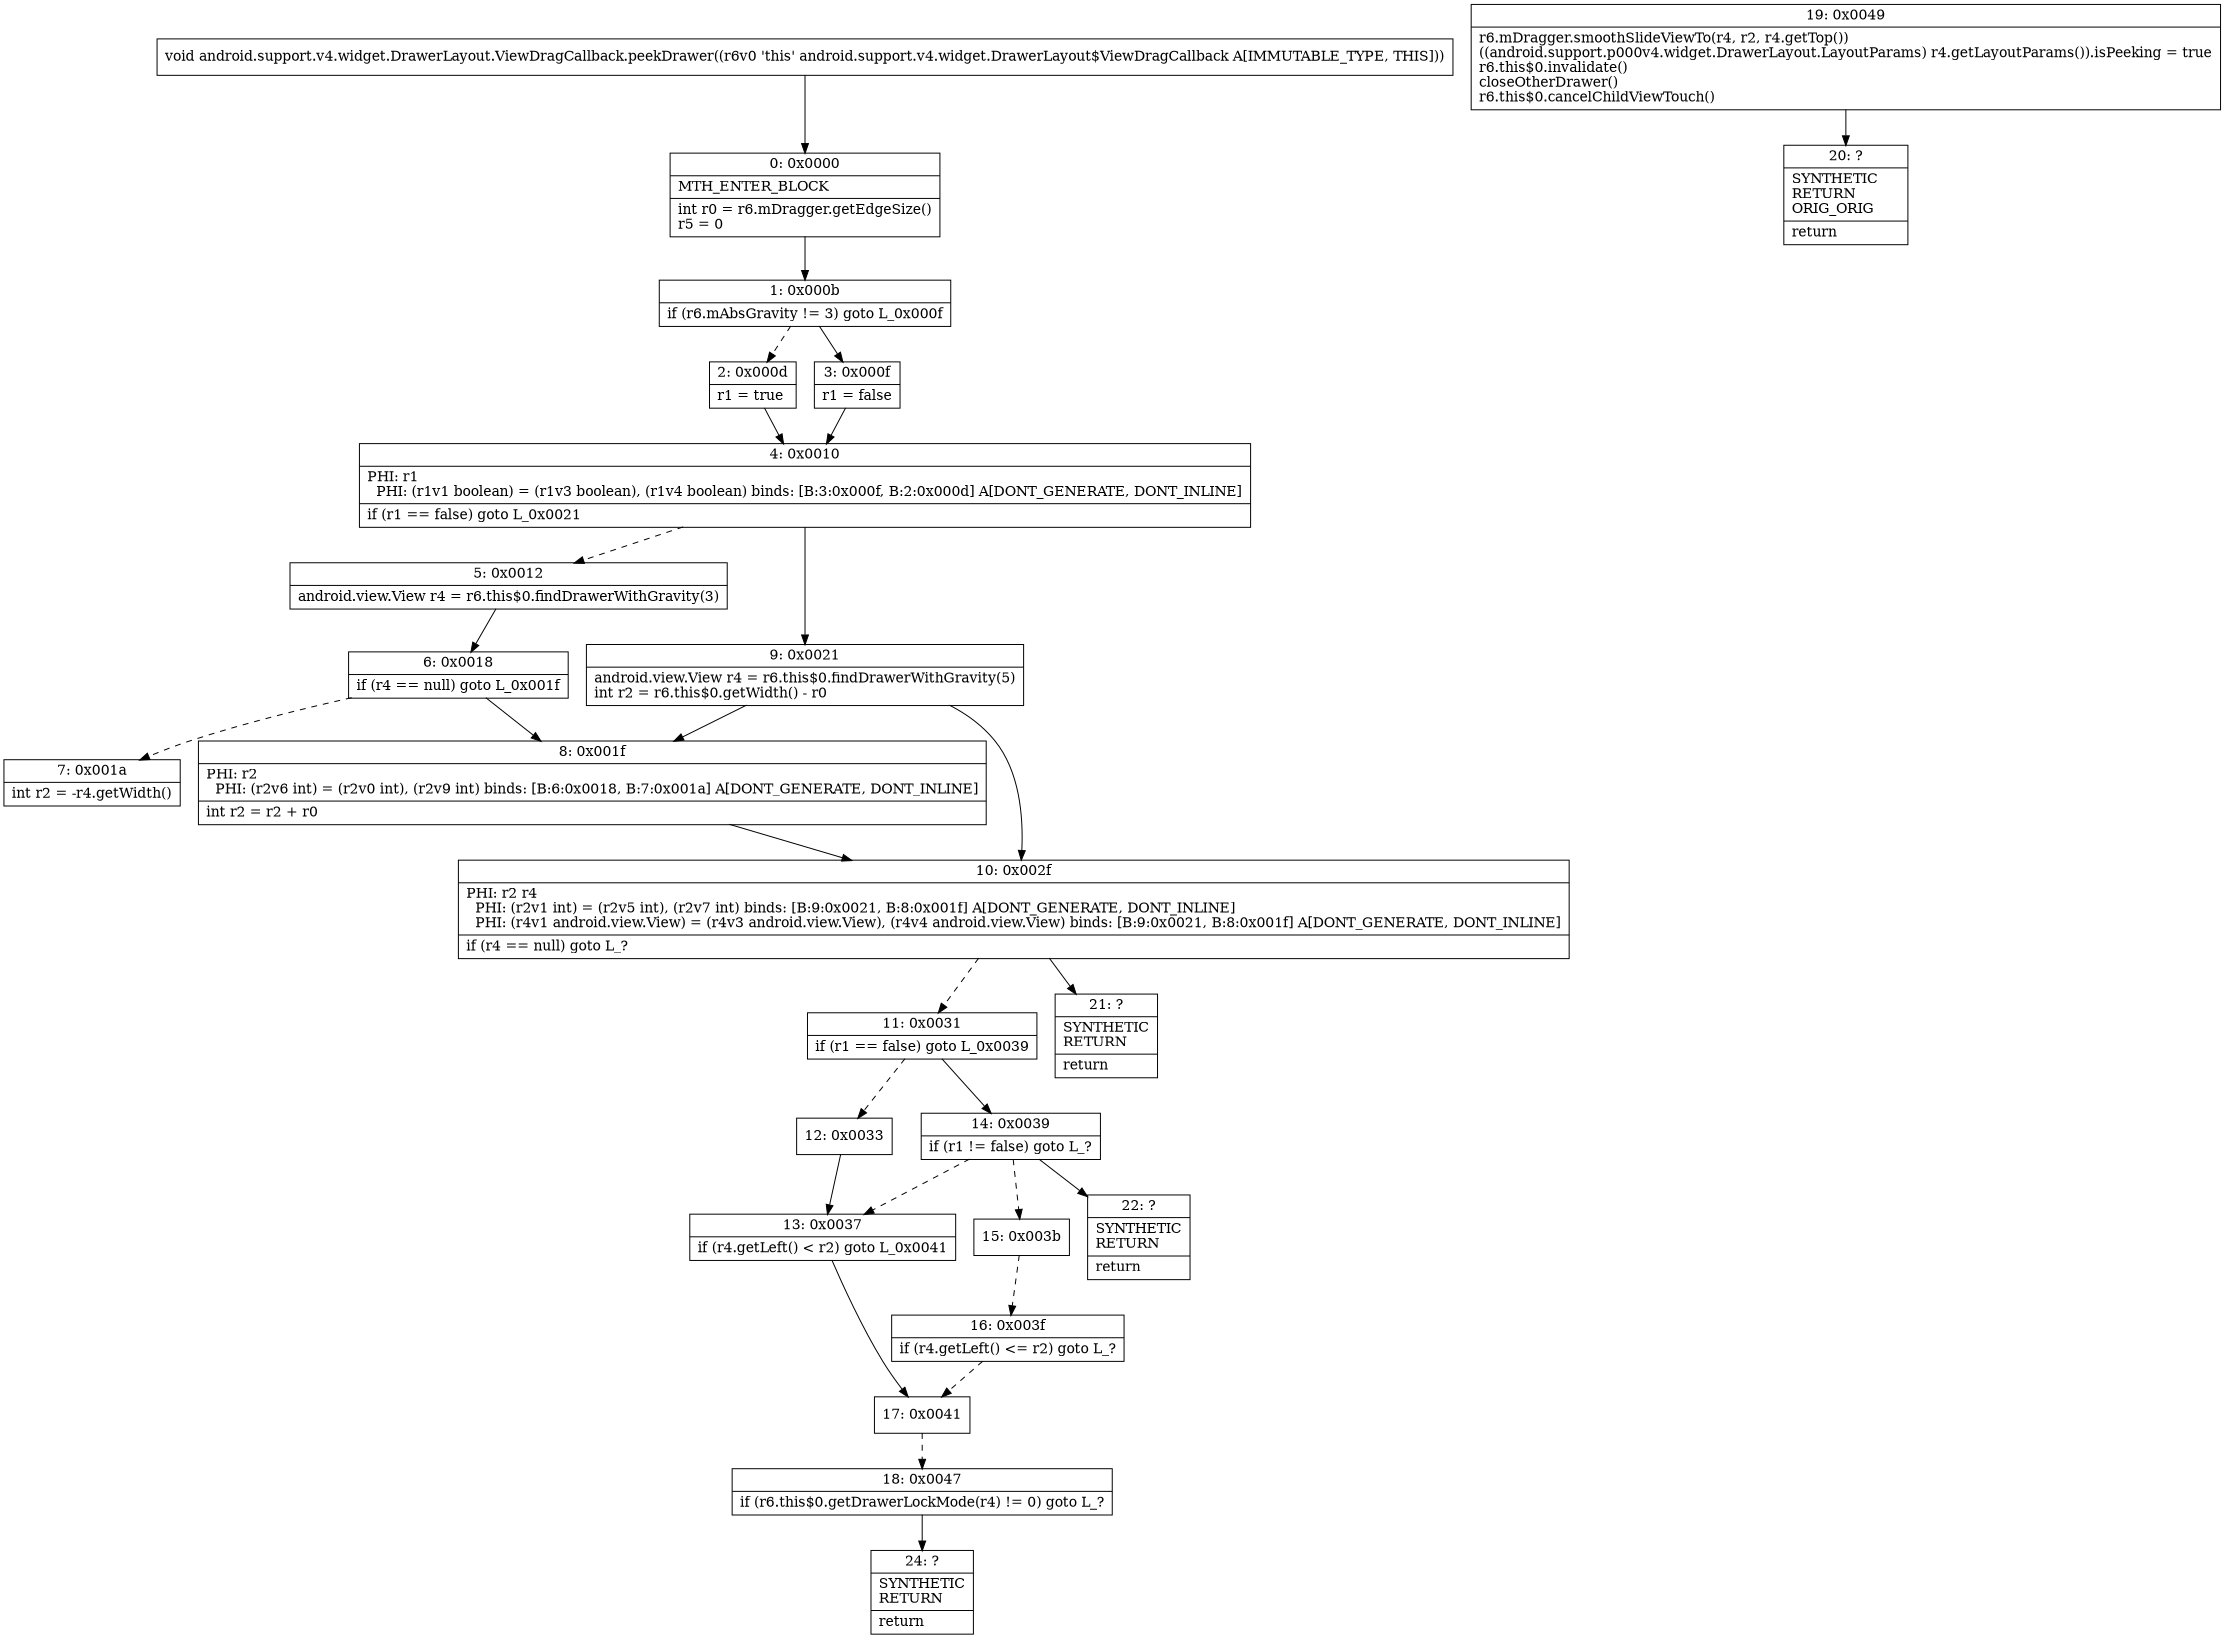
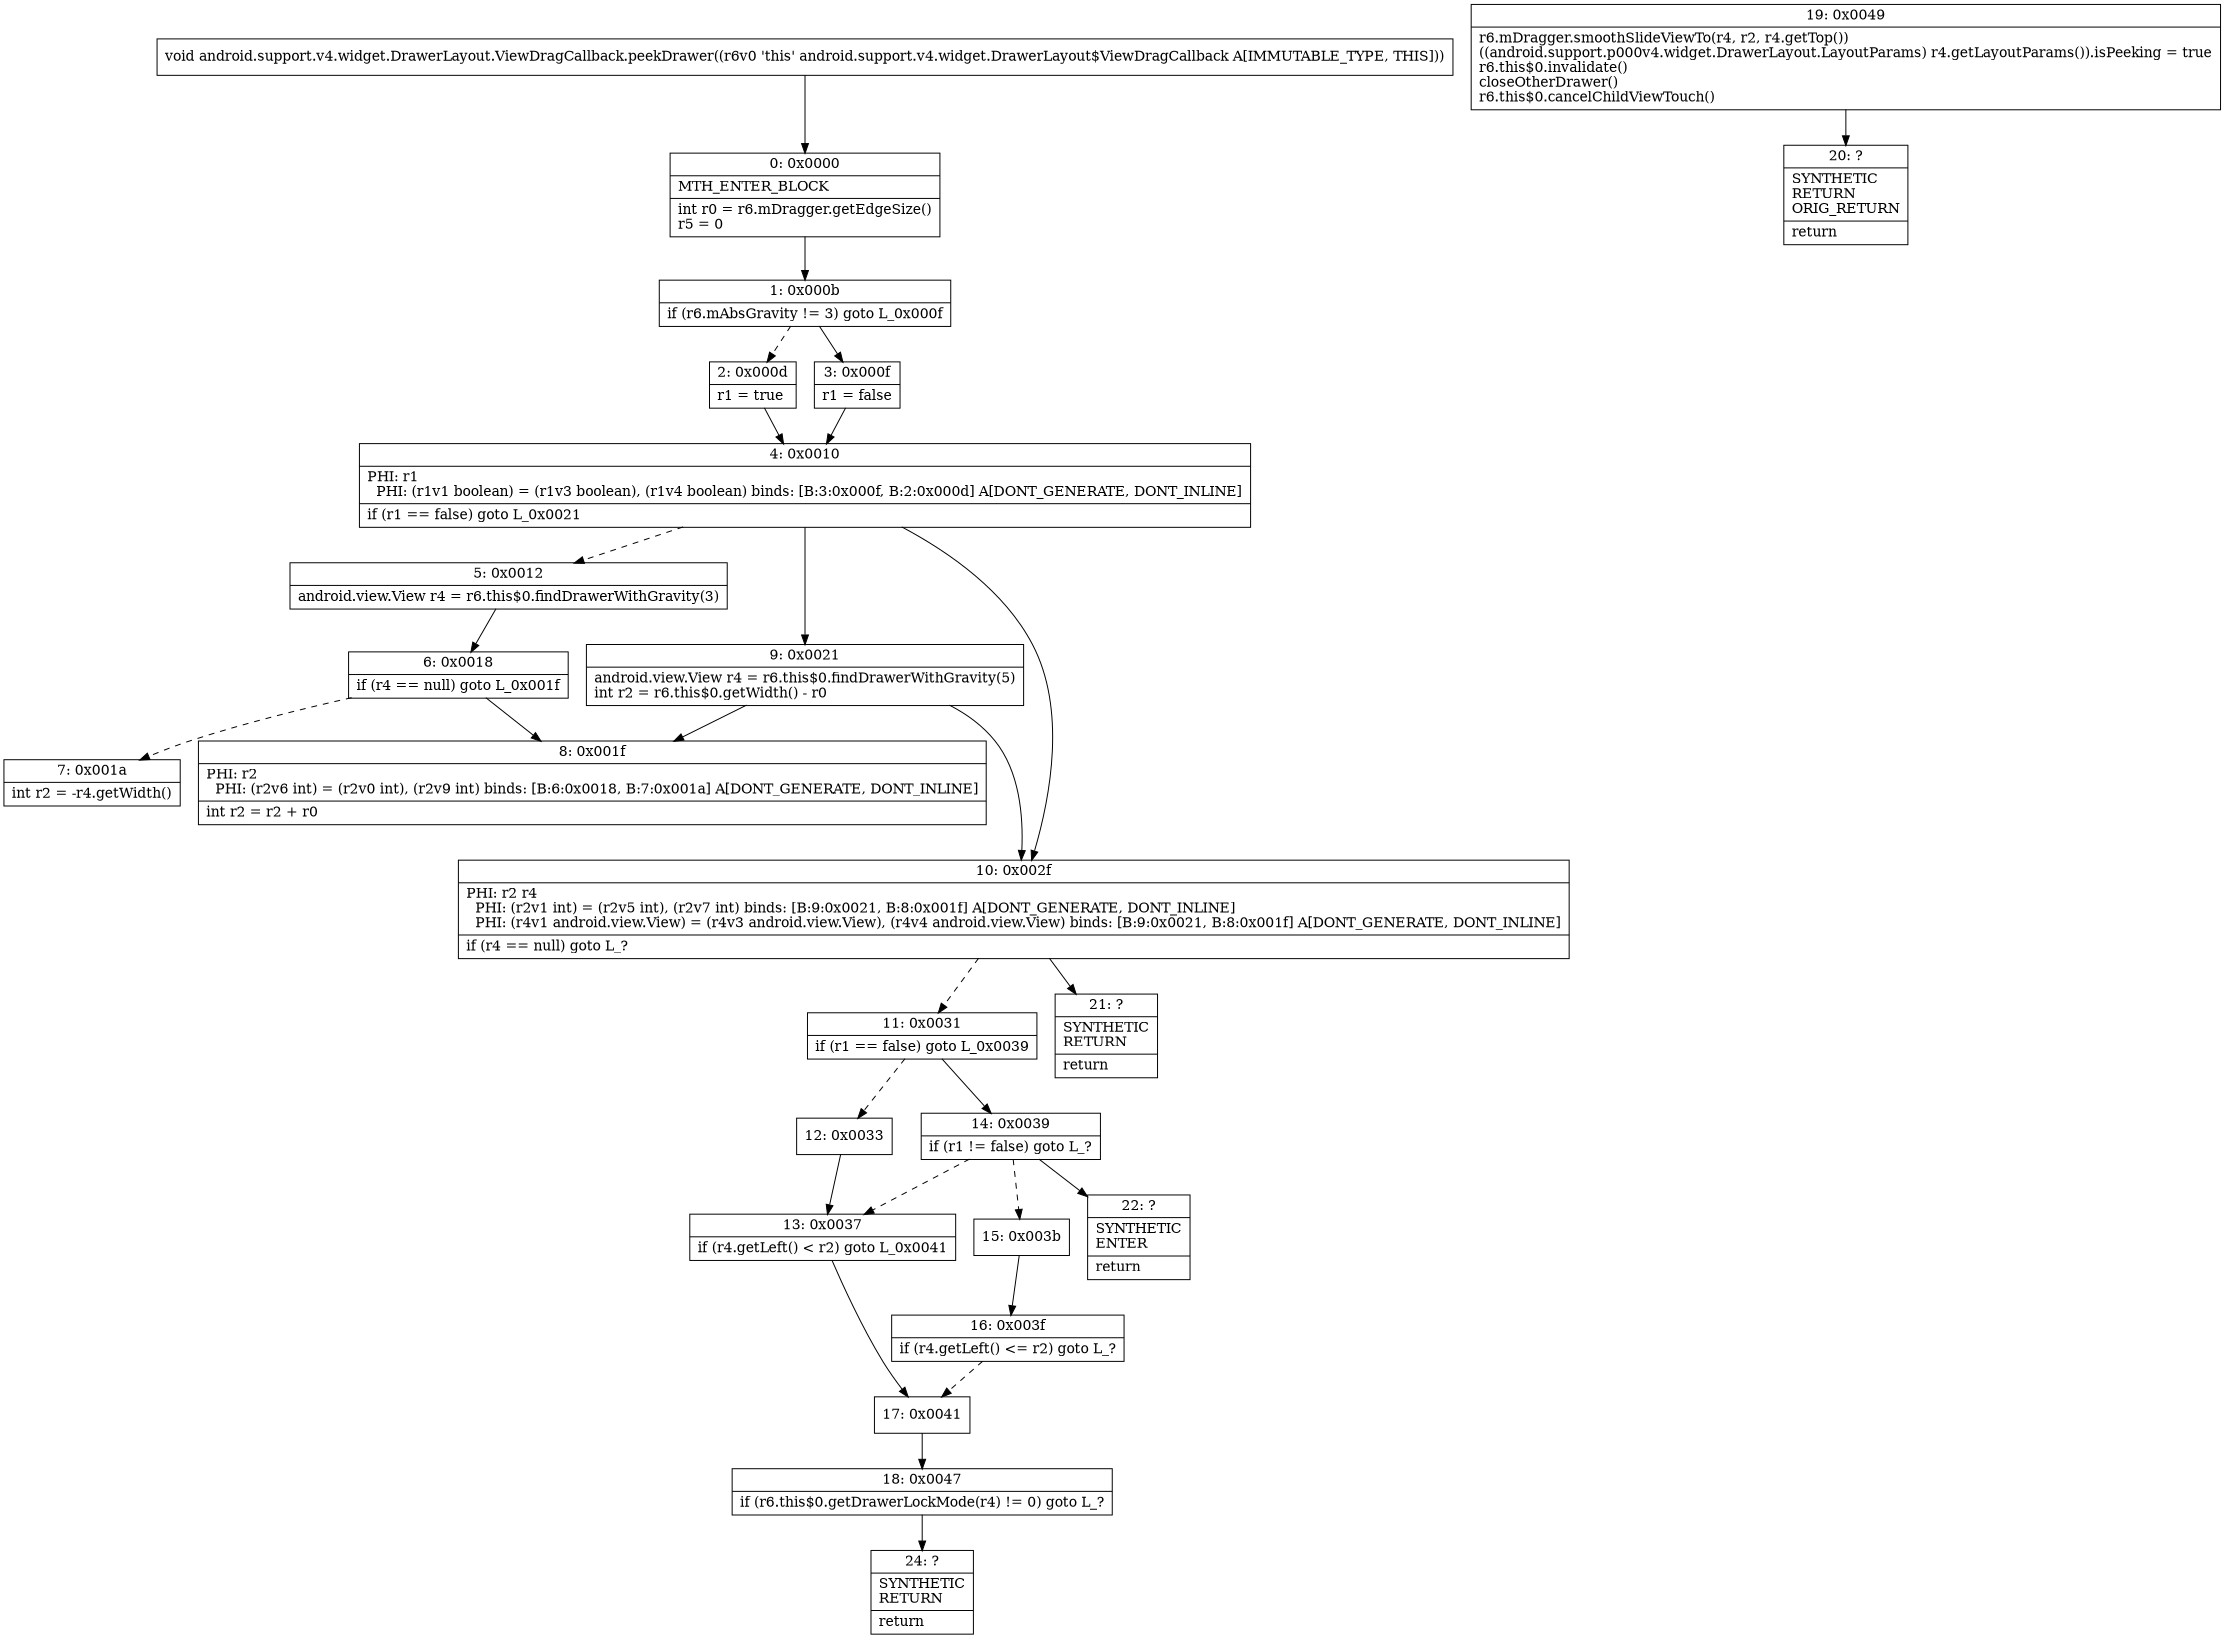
(1833, 209) -> (1846, 209)
(786, 841) -> (1039, 660)
(1128, 1244) -> (1122, 1244)
(1016, 1280) -> (1016, 1280)
(922, 1446) -> (922, 1446)
